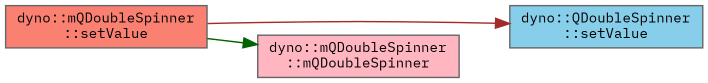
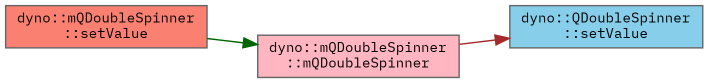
(351, 22) -> (477, 42)
